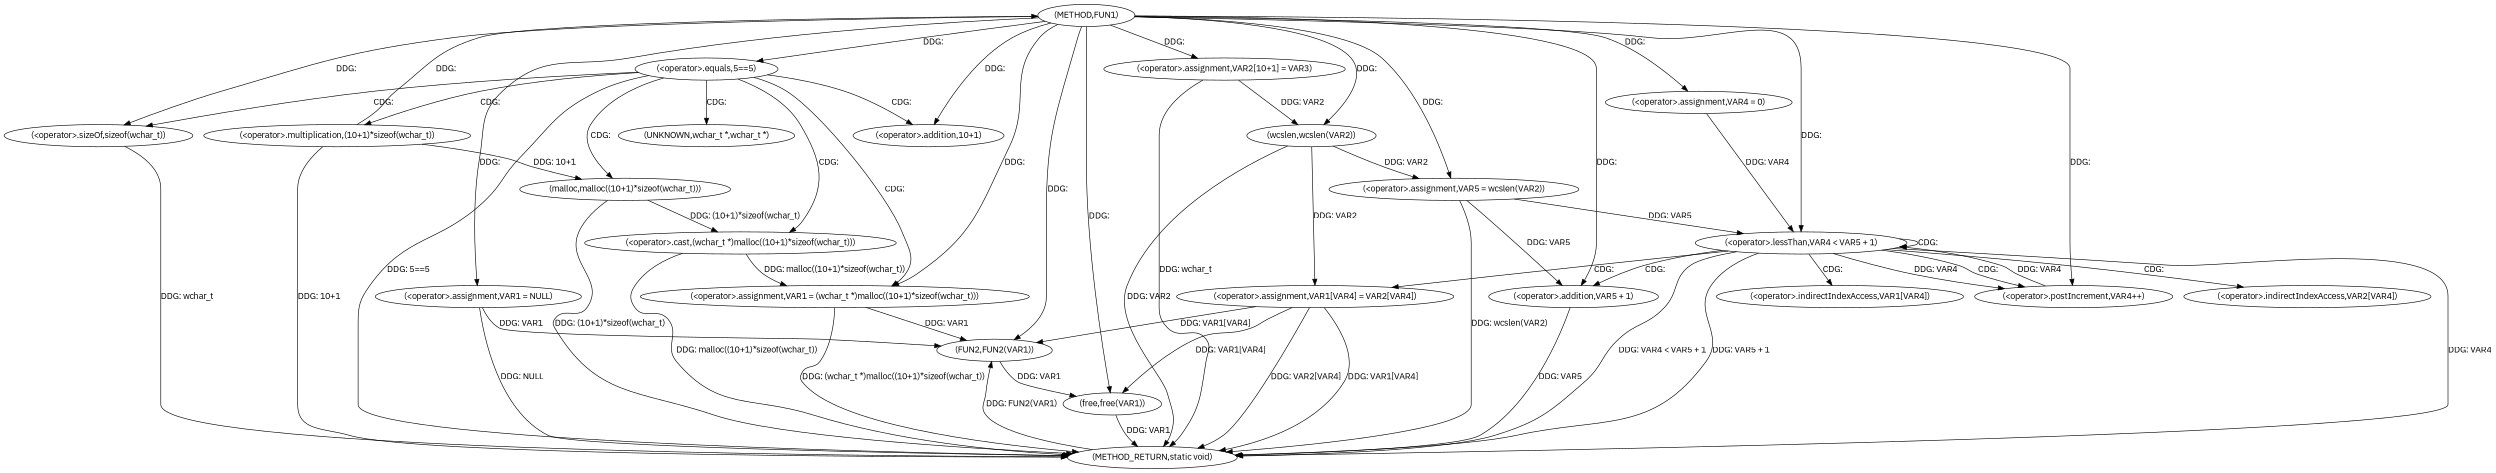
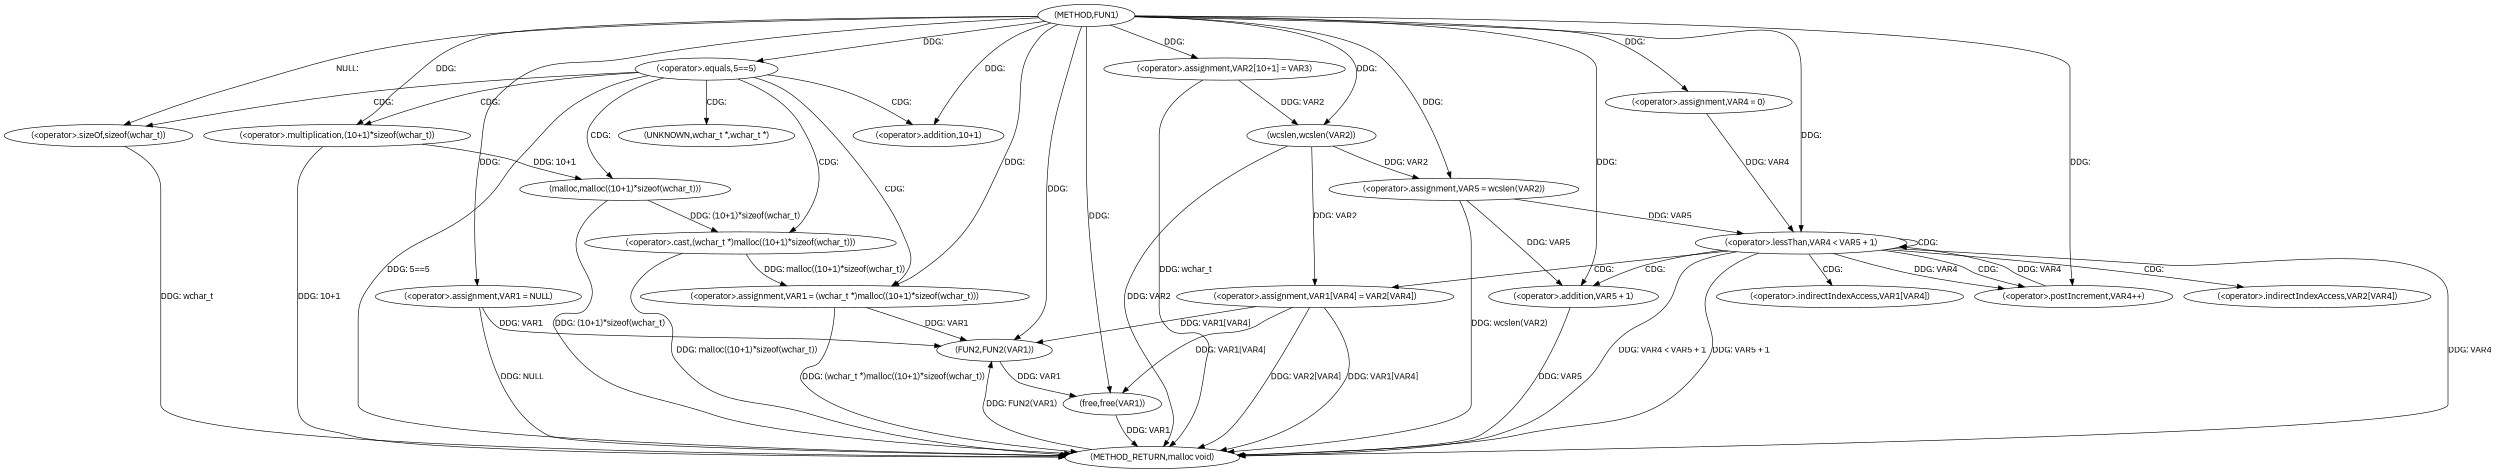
(679, 23) -> (685, 22)
(347, 69) -> (348, 69)
(1152, 458) -> (1152, 458)
